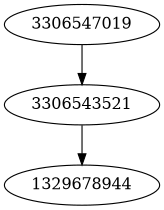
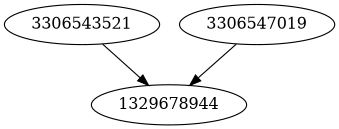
(82, 59) -> (217, 61)
